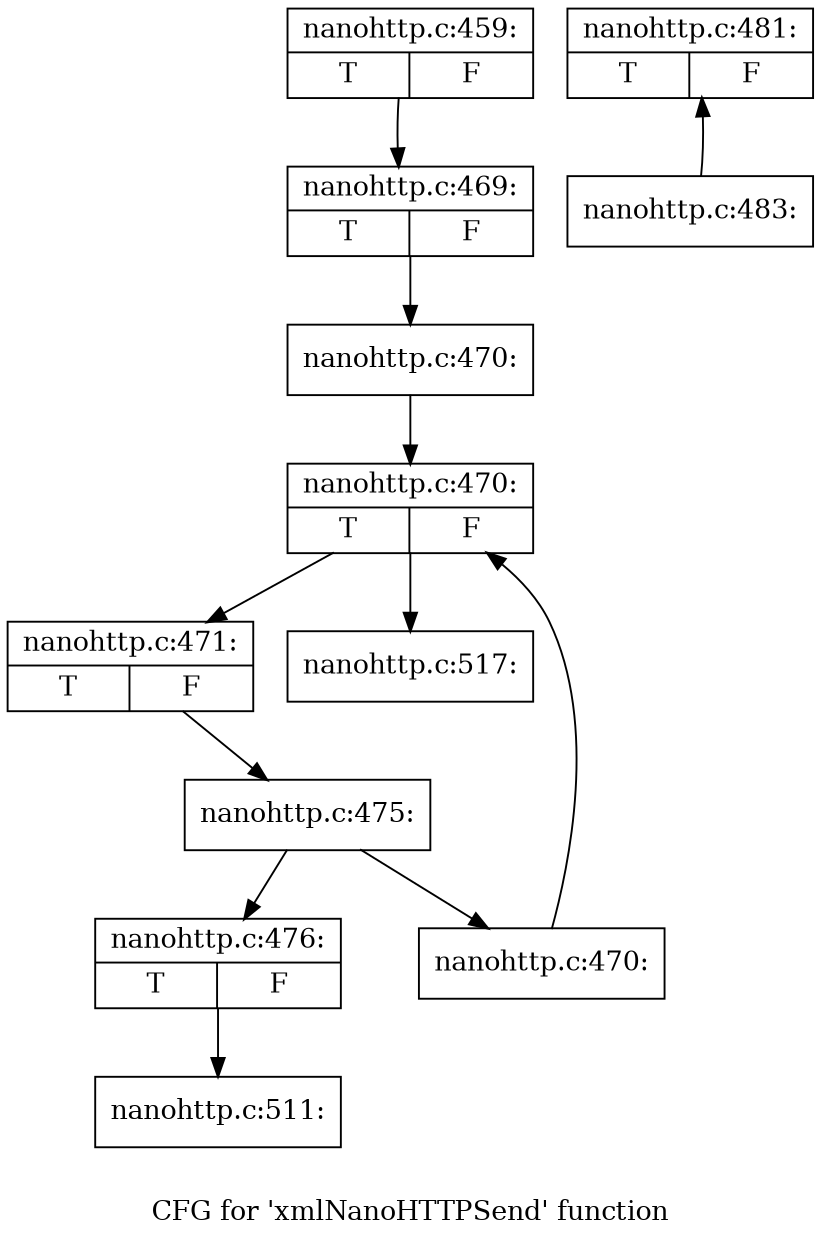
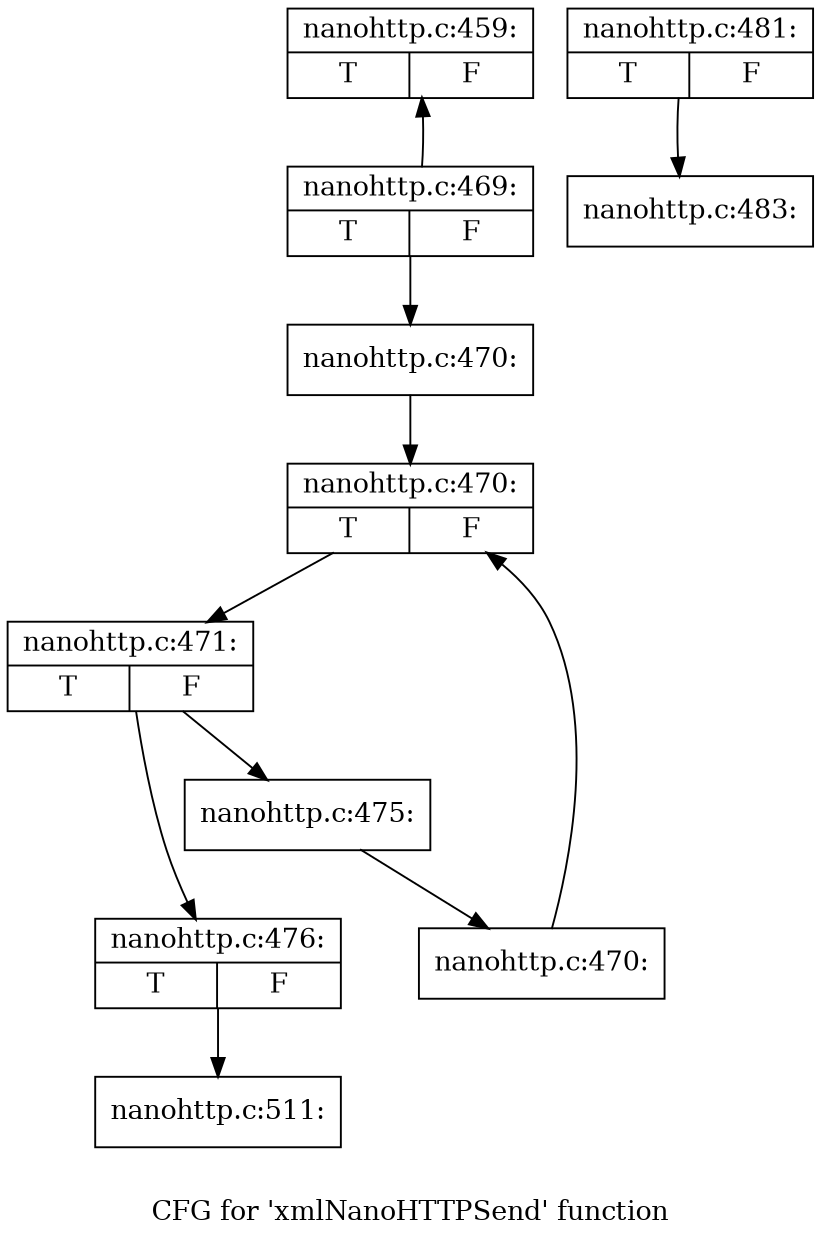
(398, 123) -> (423, 142)
(703, 147) -> (677, 127)
(410, 666) -> none
(271, 877) -> (155, 809)
